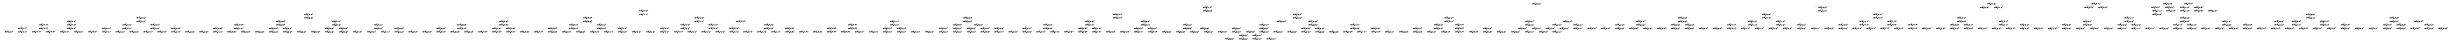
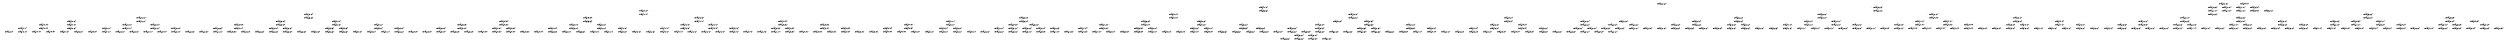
none -> (825, 25)
